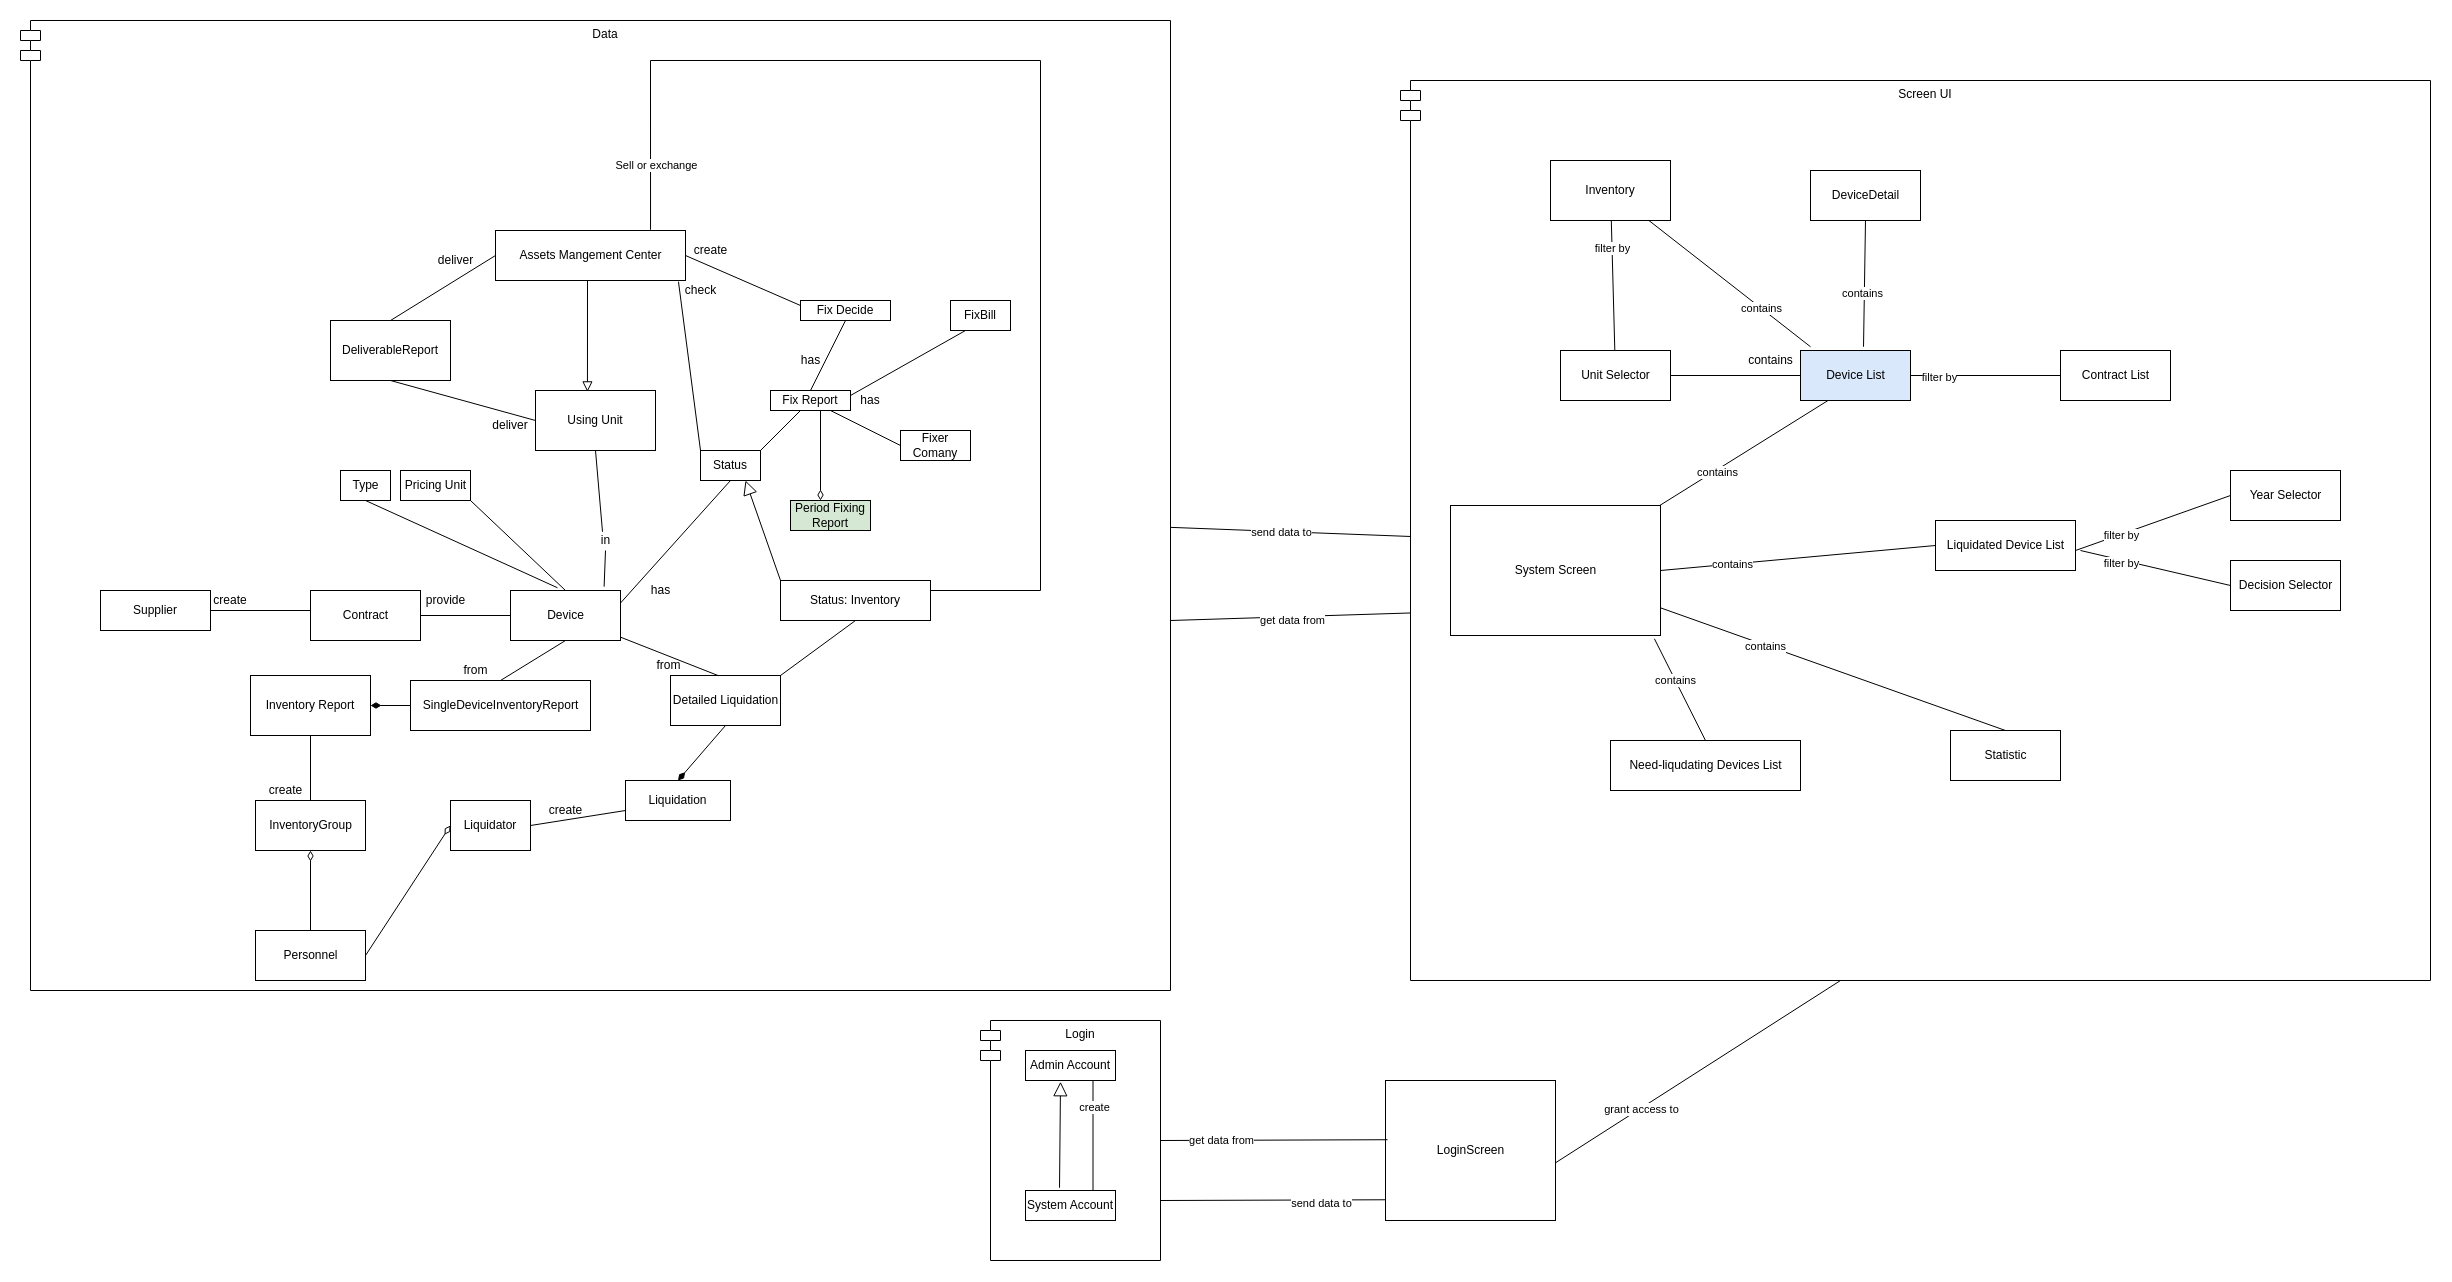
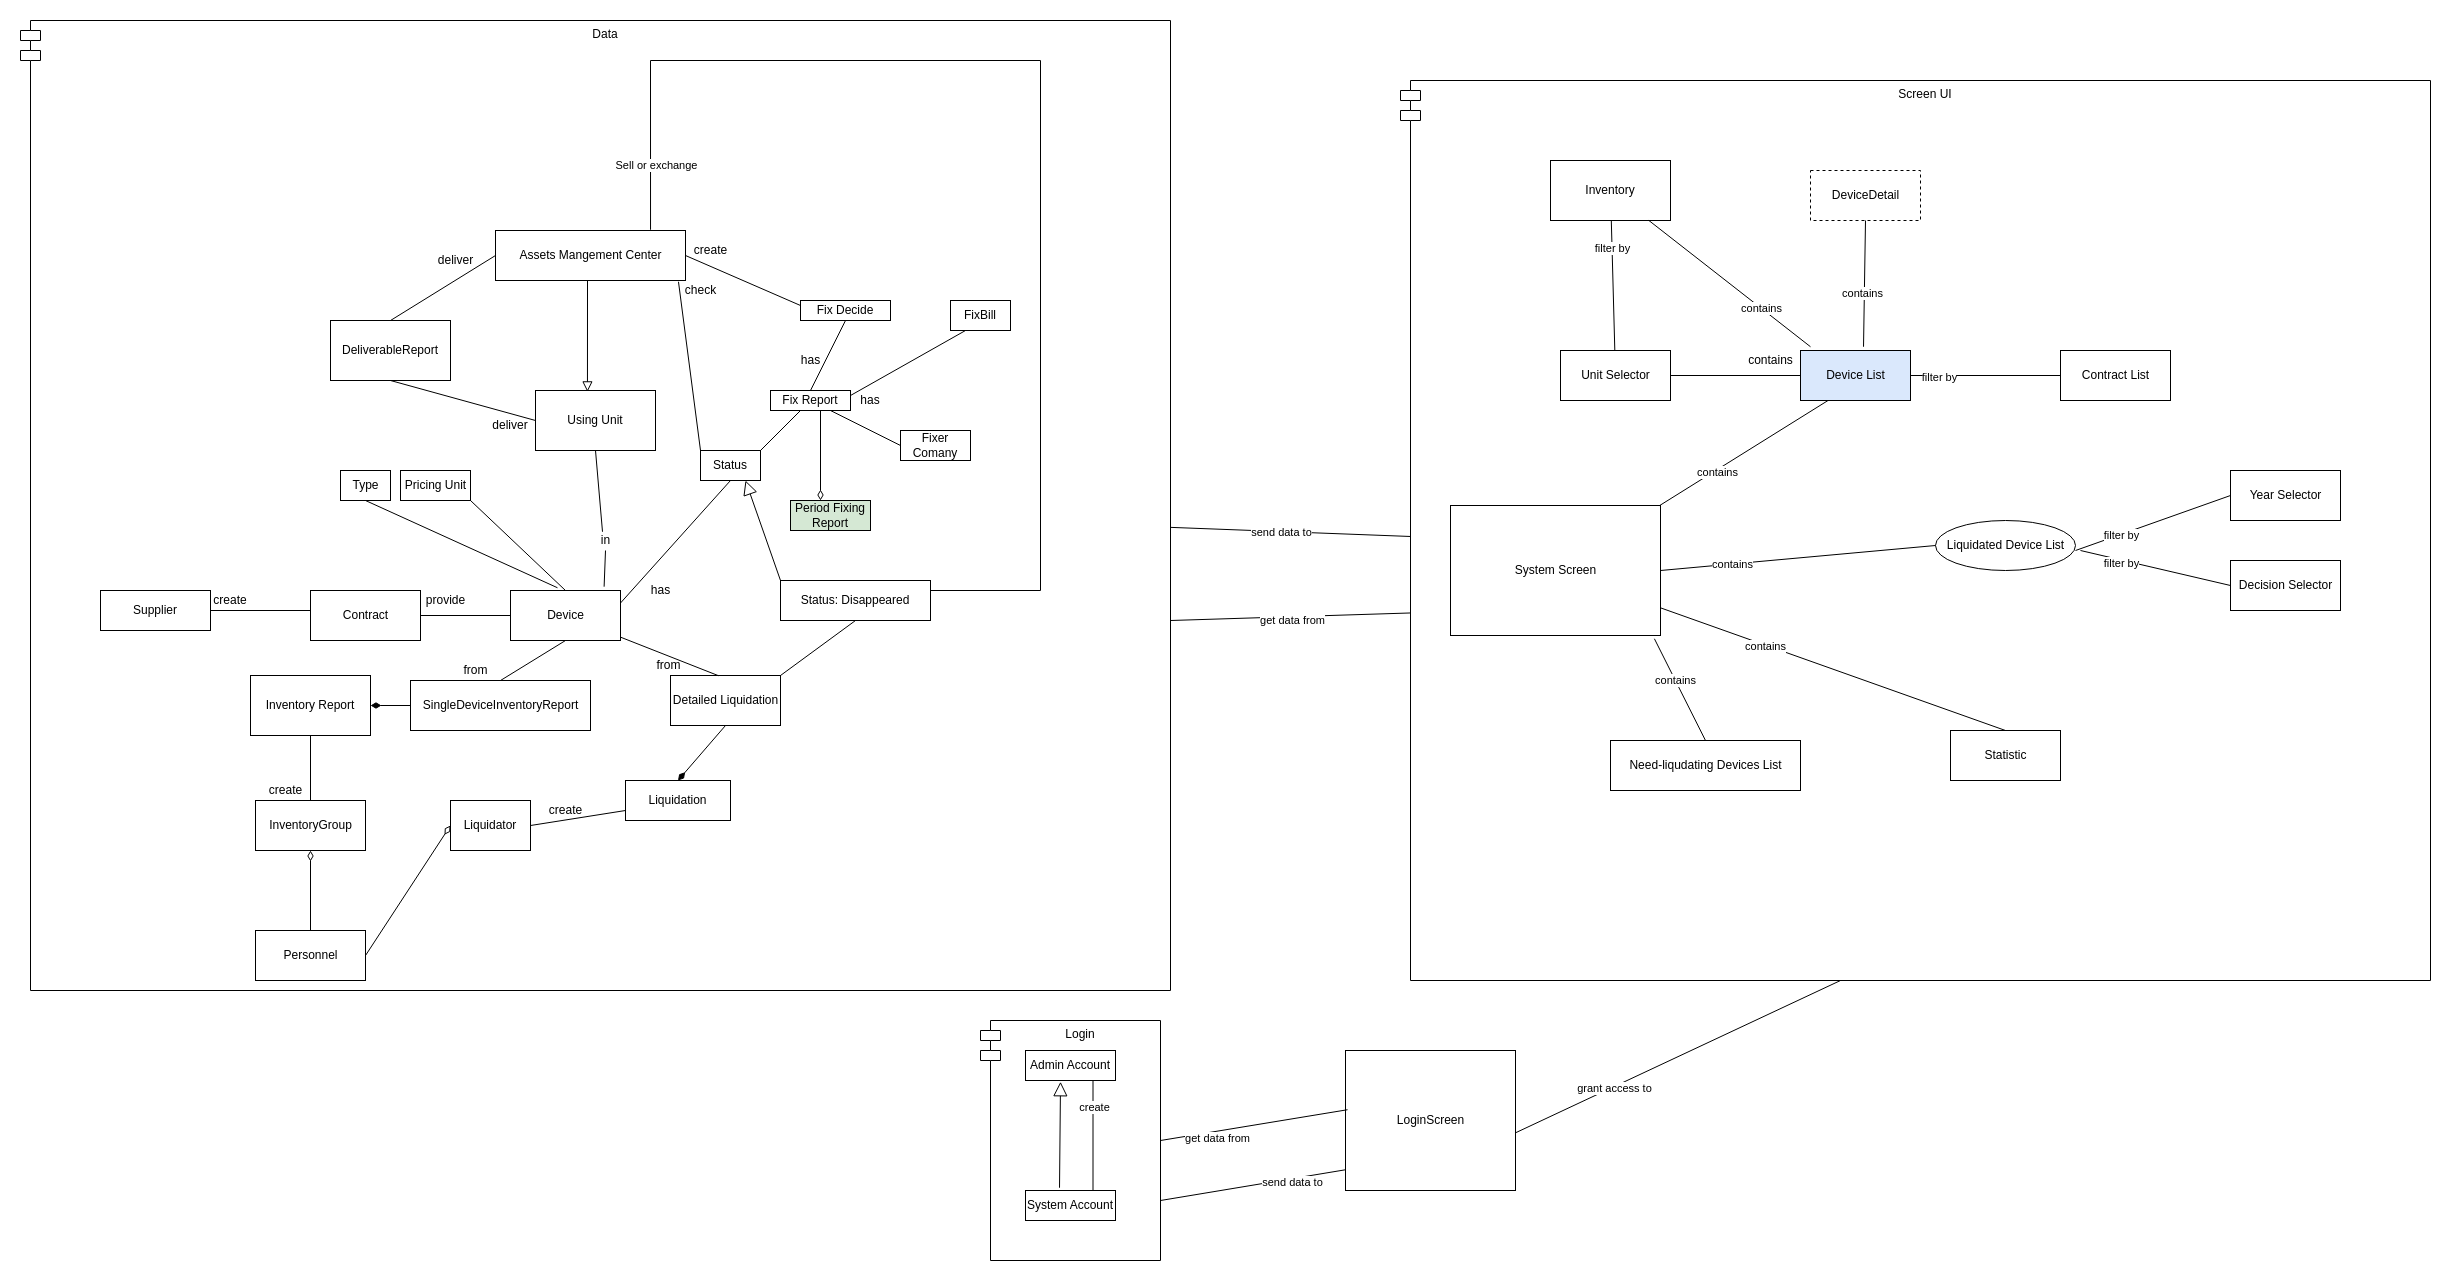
(1866, 196) -> (1866, 196)
(2006, 546) -> (2006, 546)
(856, 601) -> (856, 601)
(1471, 1151) -> (1431, 1121)
